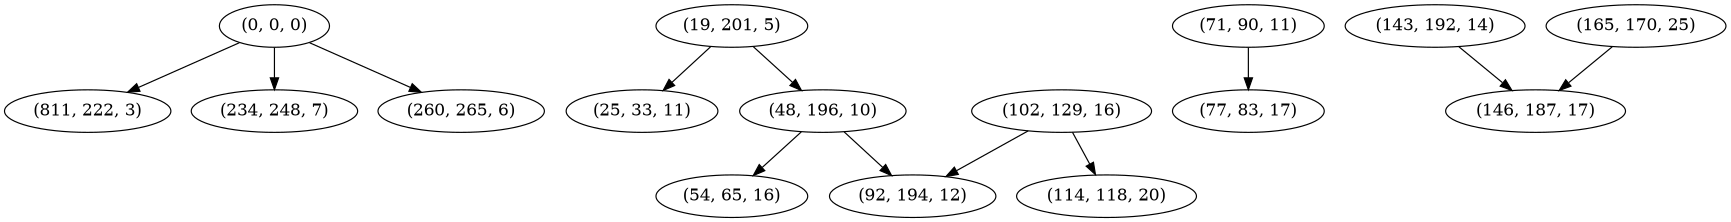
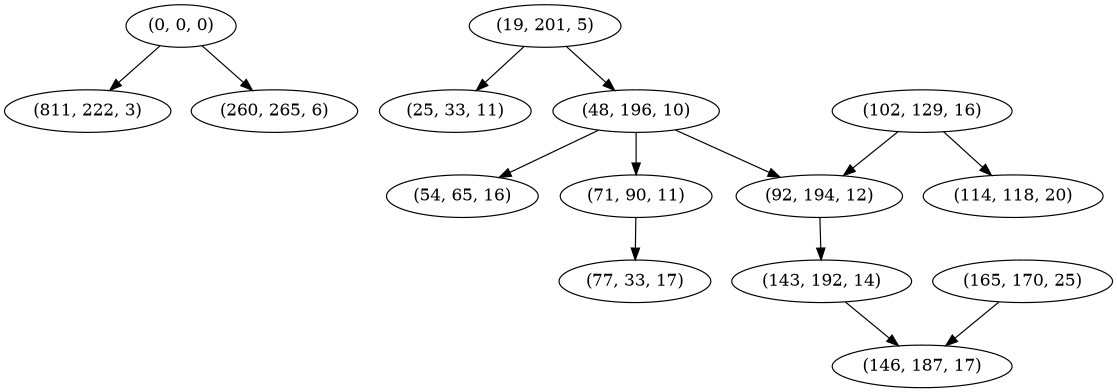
(274, 111) -> none
(1248, 111) -> (635, 281)
none -> (636, 148)
none -> (820, 233)
